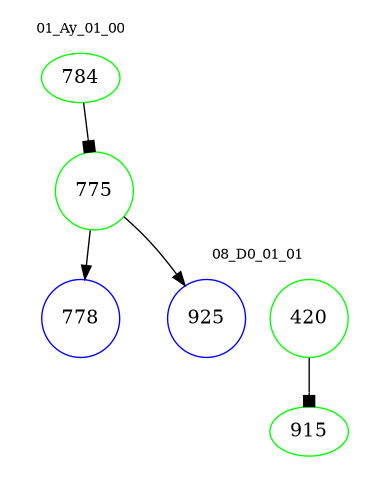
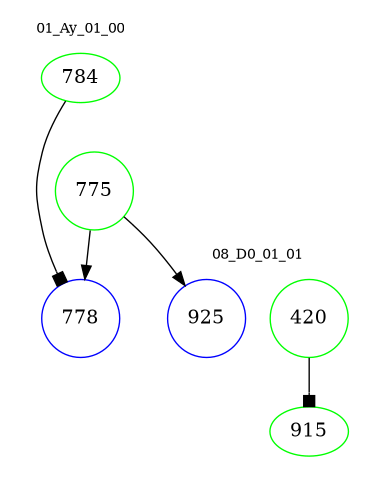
(86, 120) -> (37, 185)
